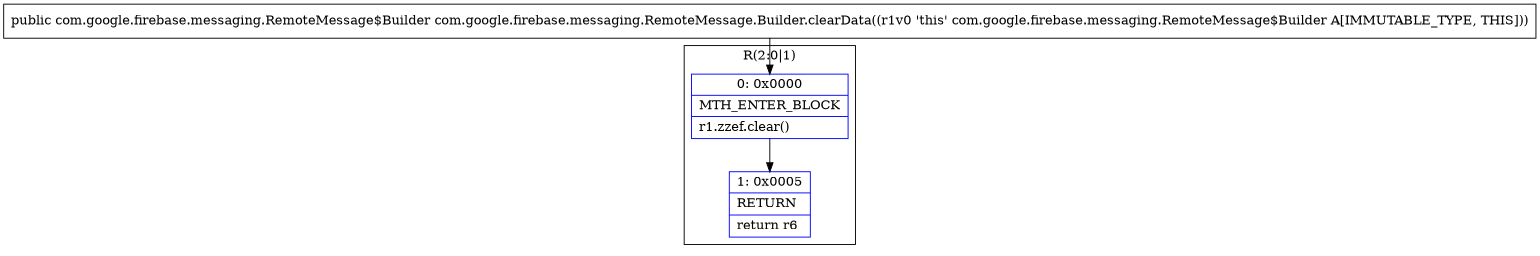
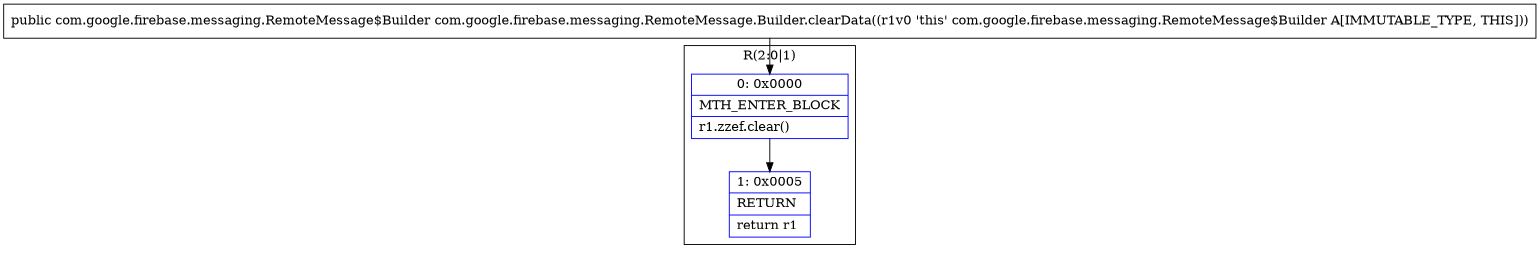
(768, 226) -> (768, 226)
